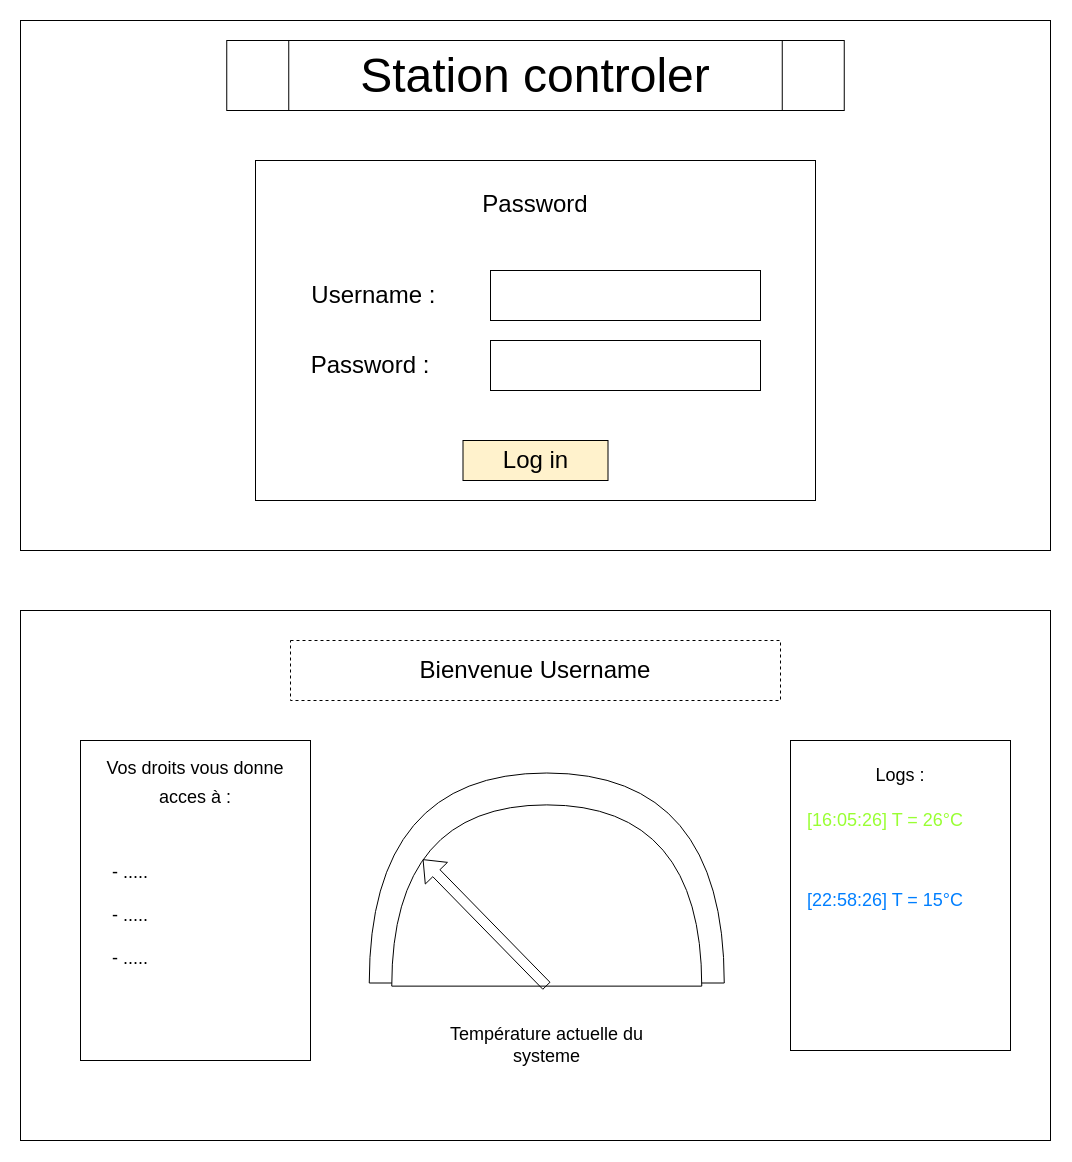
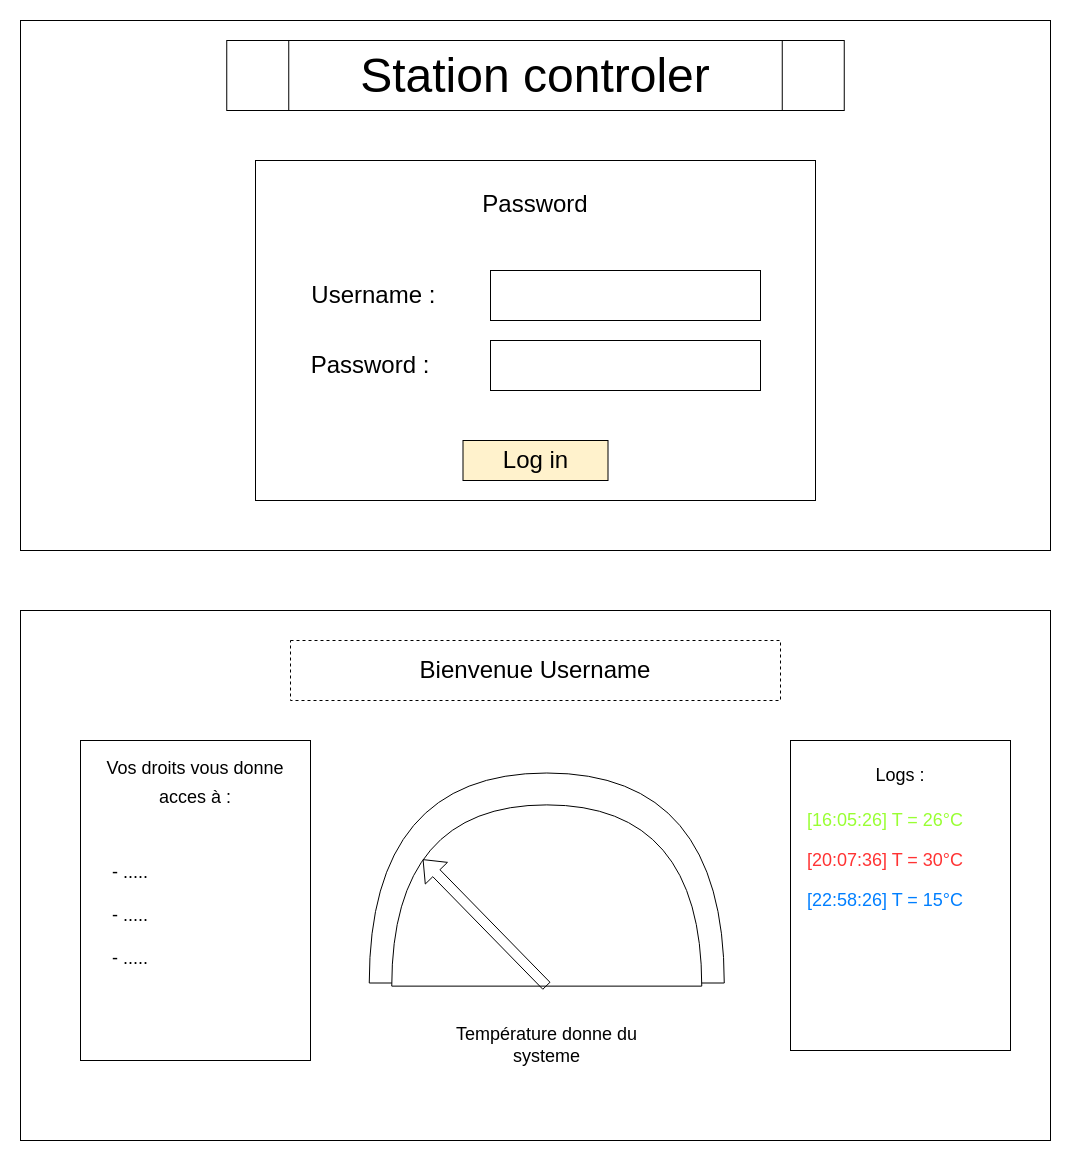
none -> (886, 861)
(547, 1046) -> (547, 1046)
